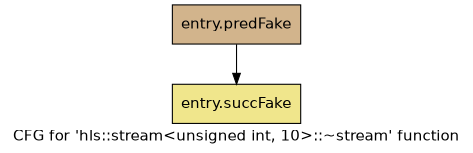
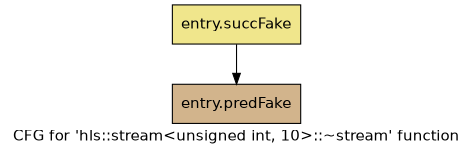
(237, 59) -> (237, 59)
